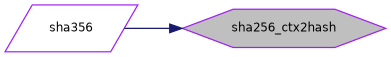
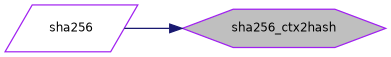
(71, 28) -> (71, 28)
